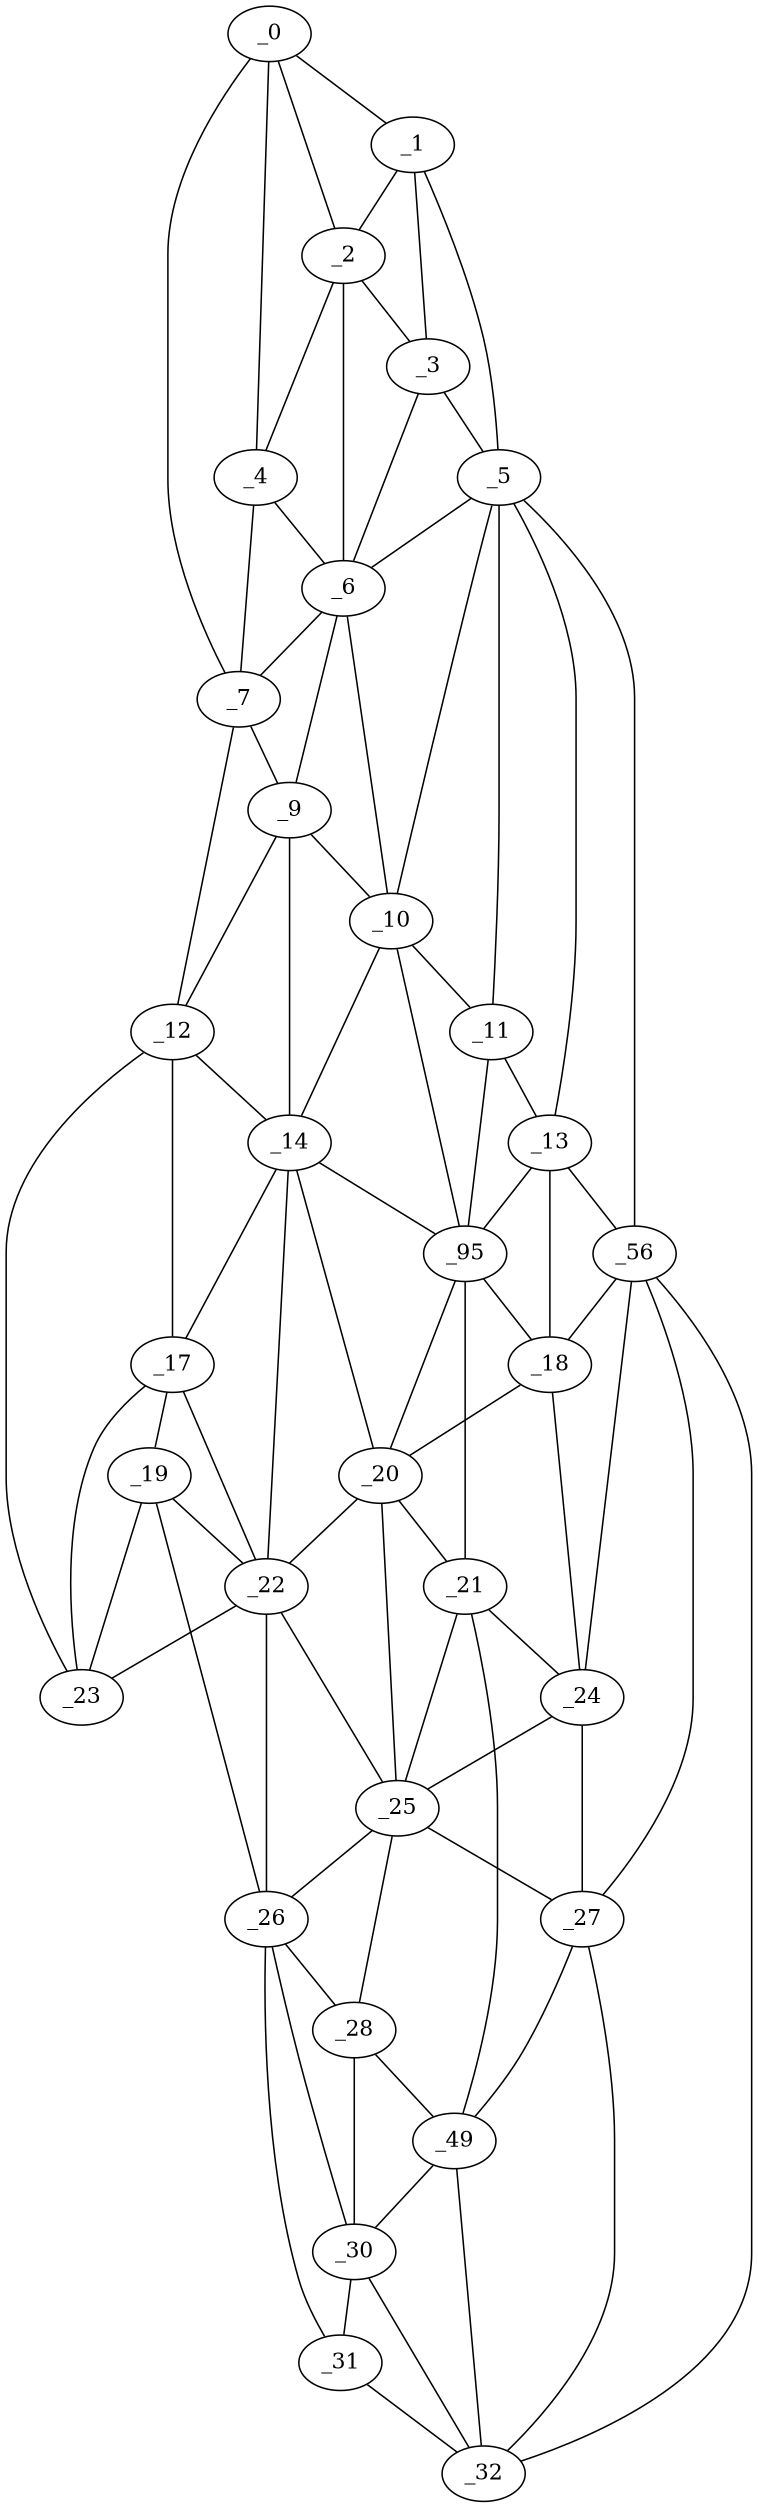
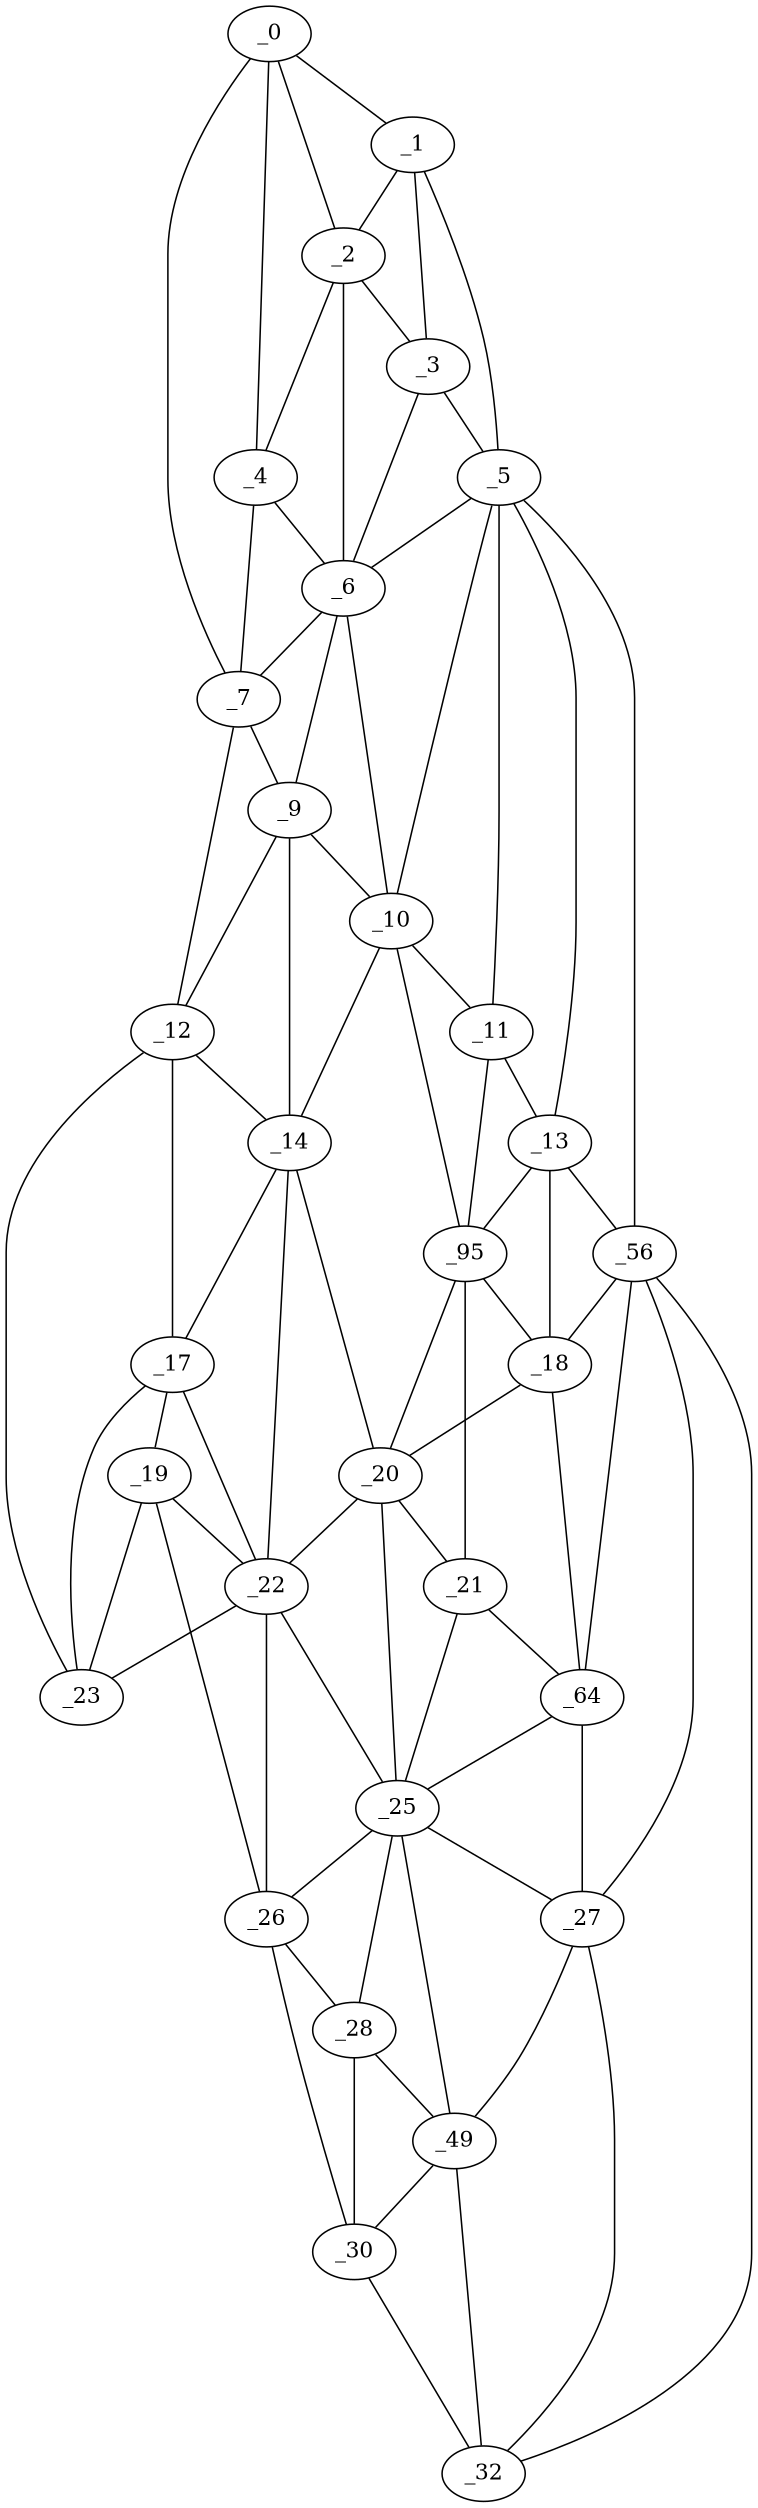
(377, 1198) -> none
(582, 1697) -> (582, 1697)
(498, 1852) -> (426, 1975)
(340, 2363) -> none
